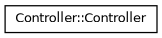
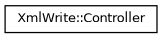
(81, 19) -> (81, 19)
